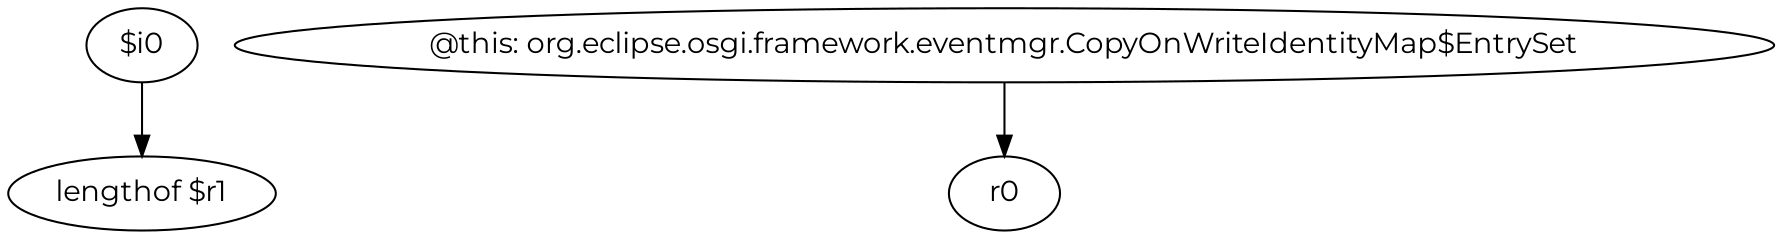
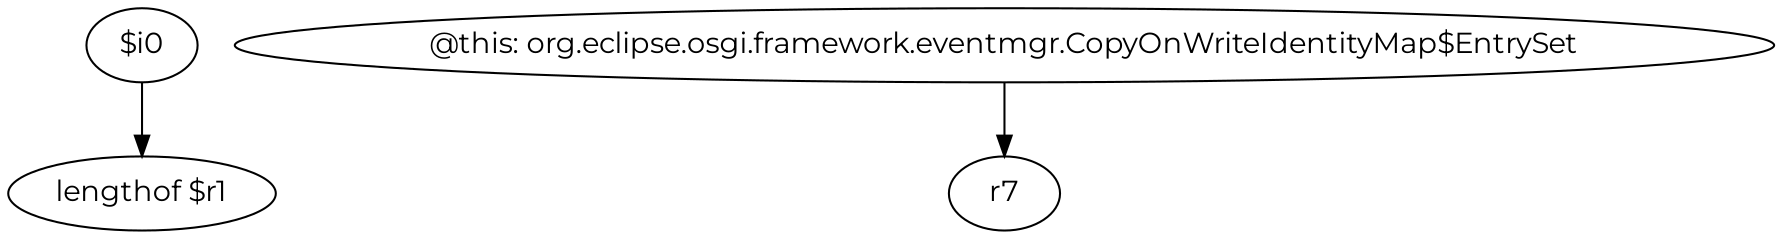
(1004, 193) -> (1004, 193)
